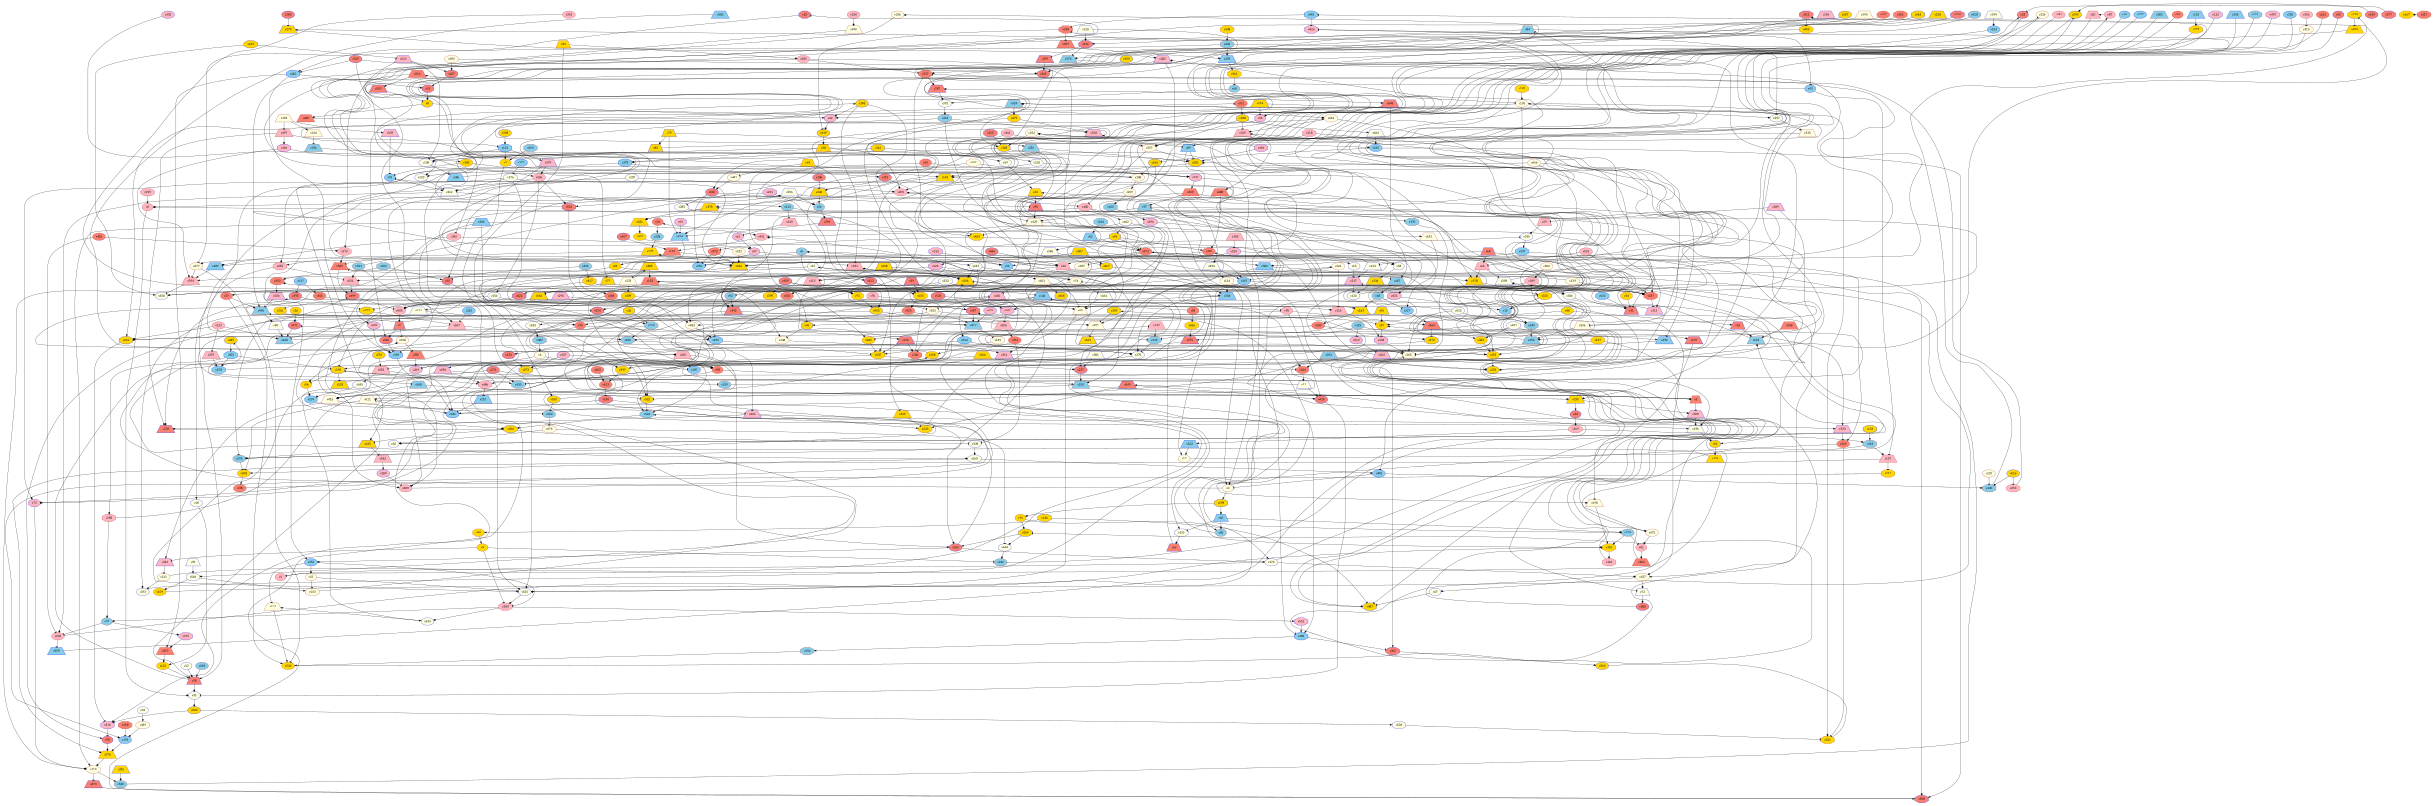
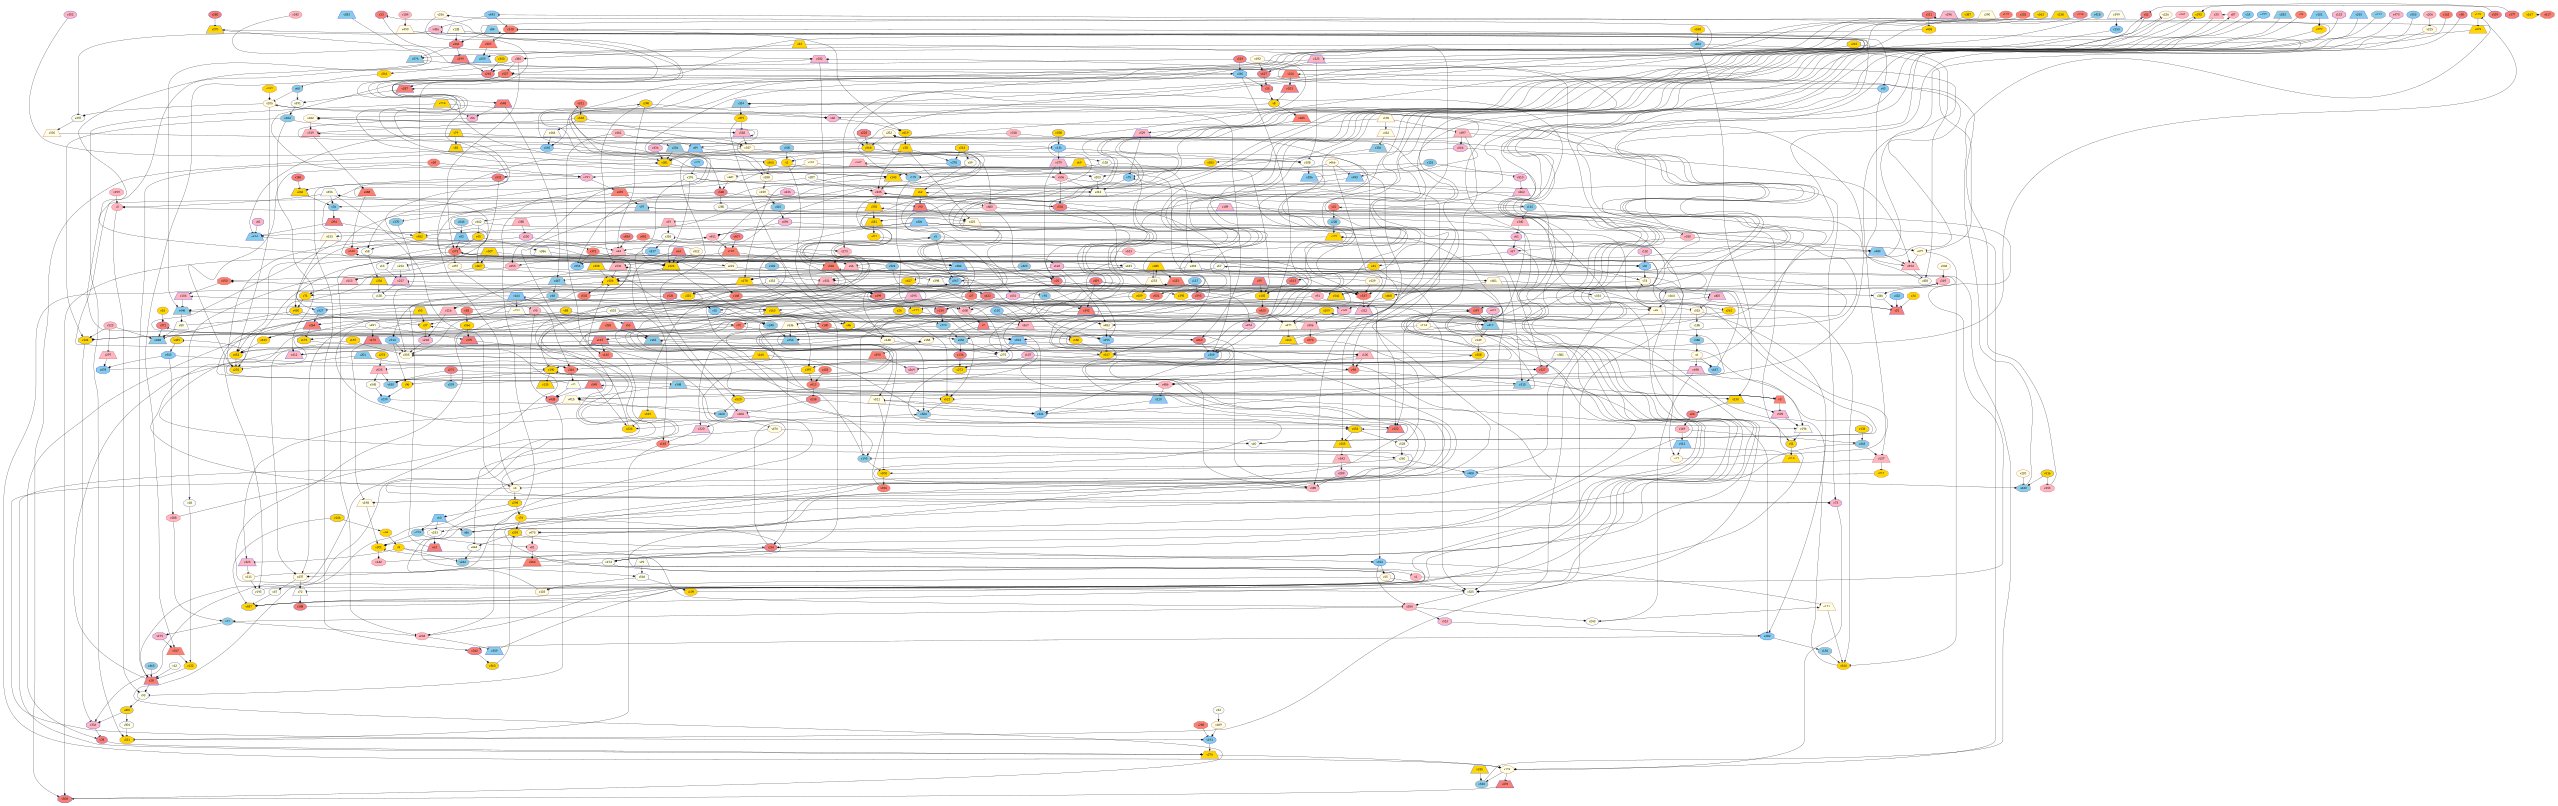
(608, 281) -> none
